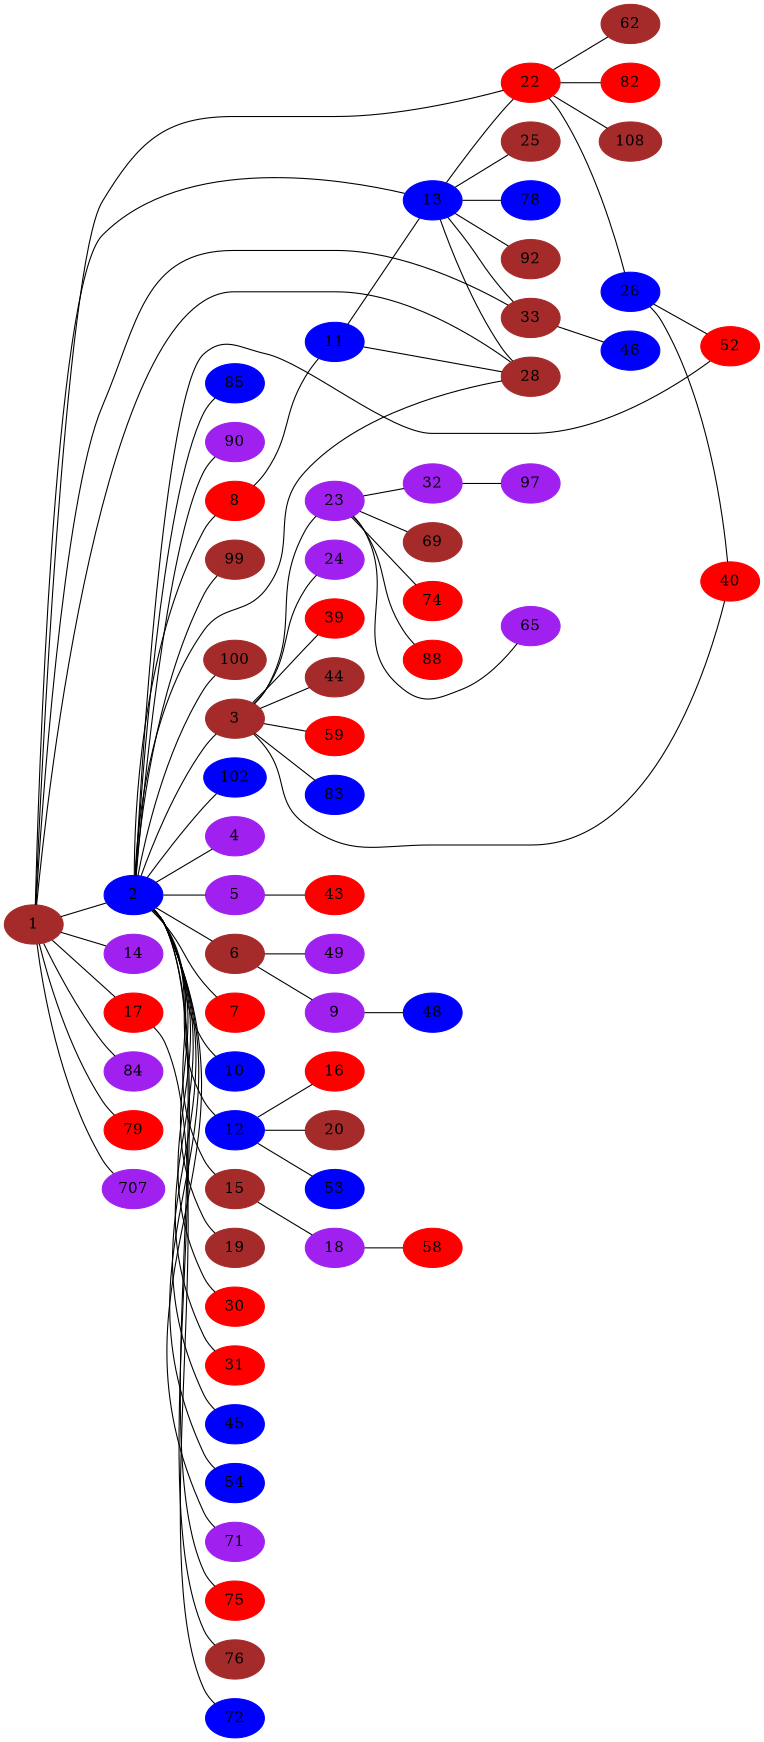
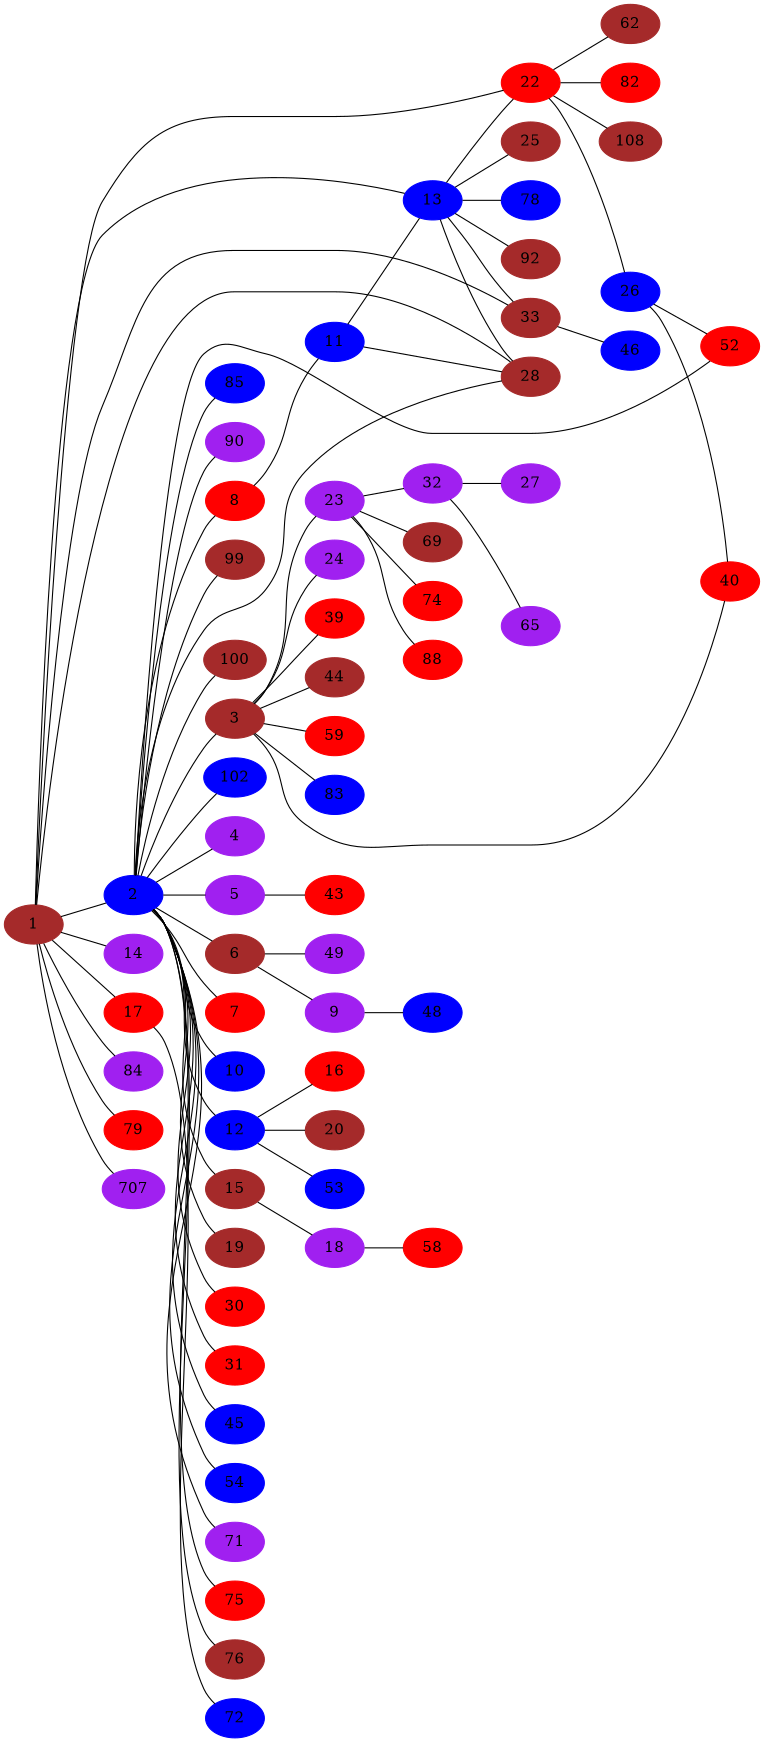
(531, 483) -> (531, 483)
(386, 670) -> (488, 551)
